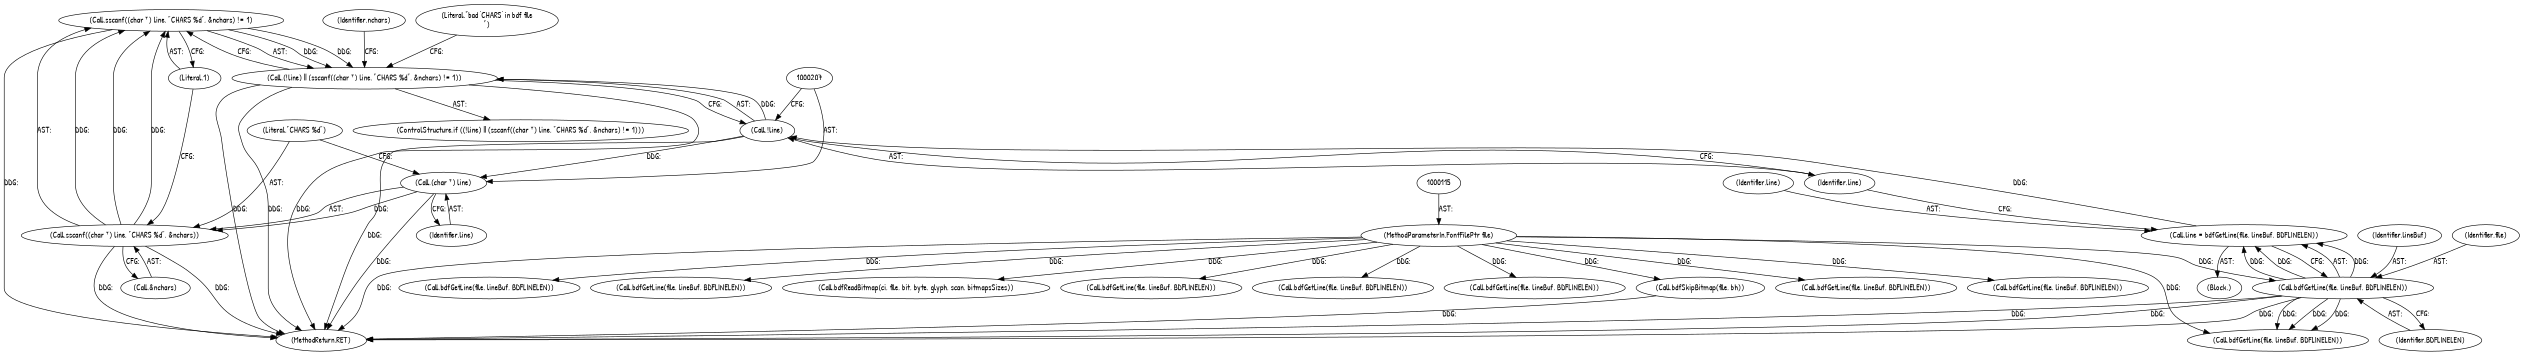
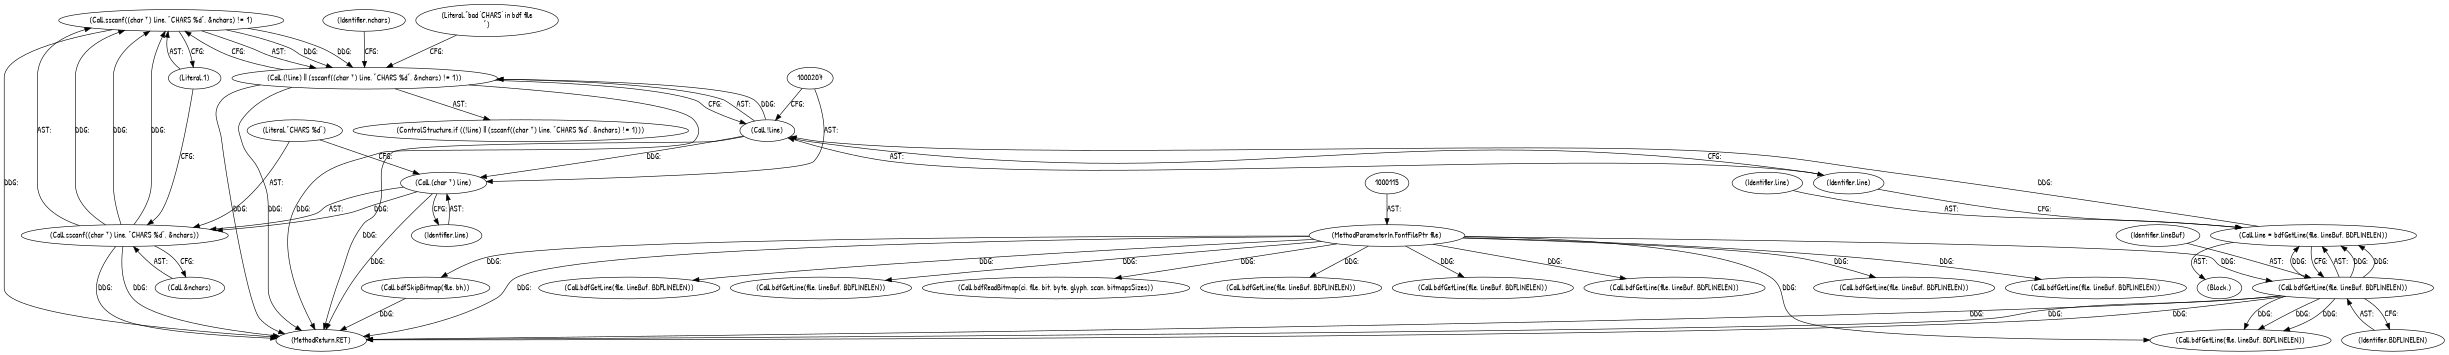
(2486, 236) -> none
